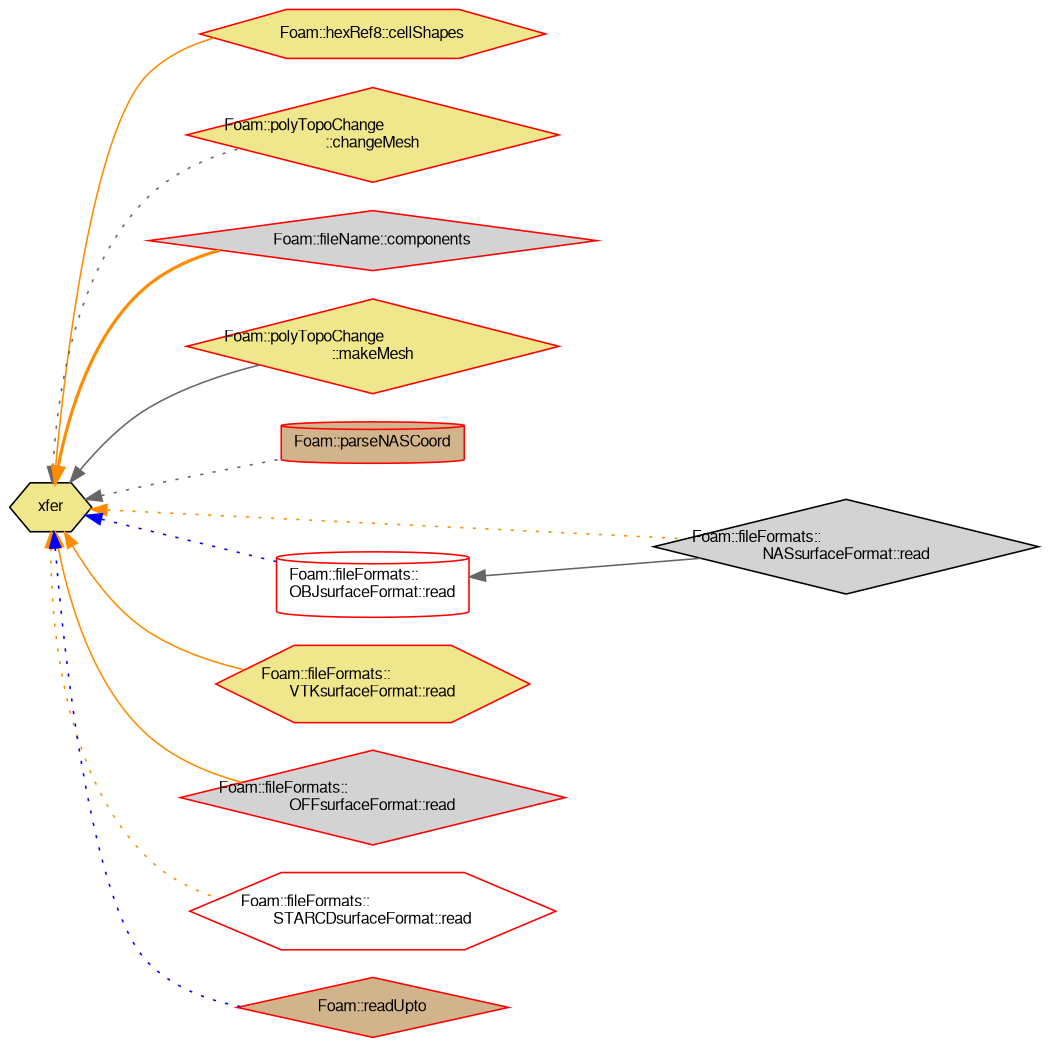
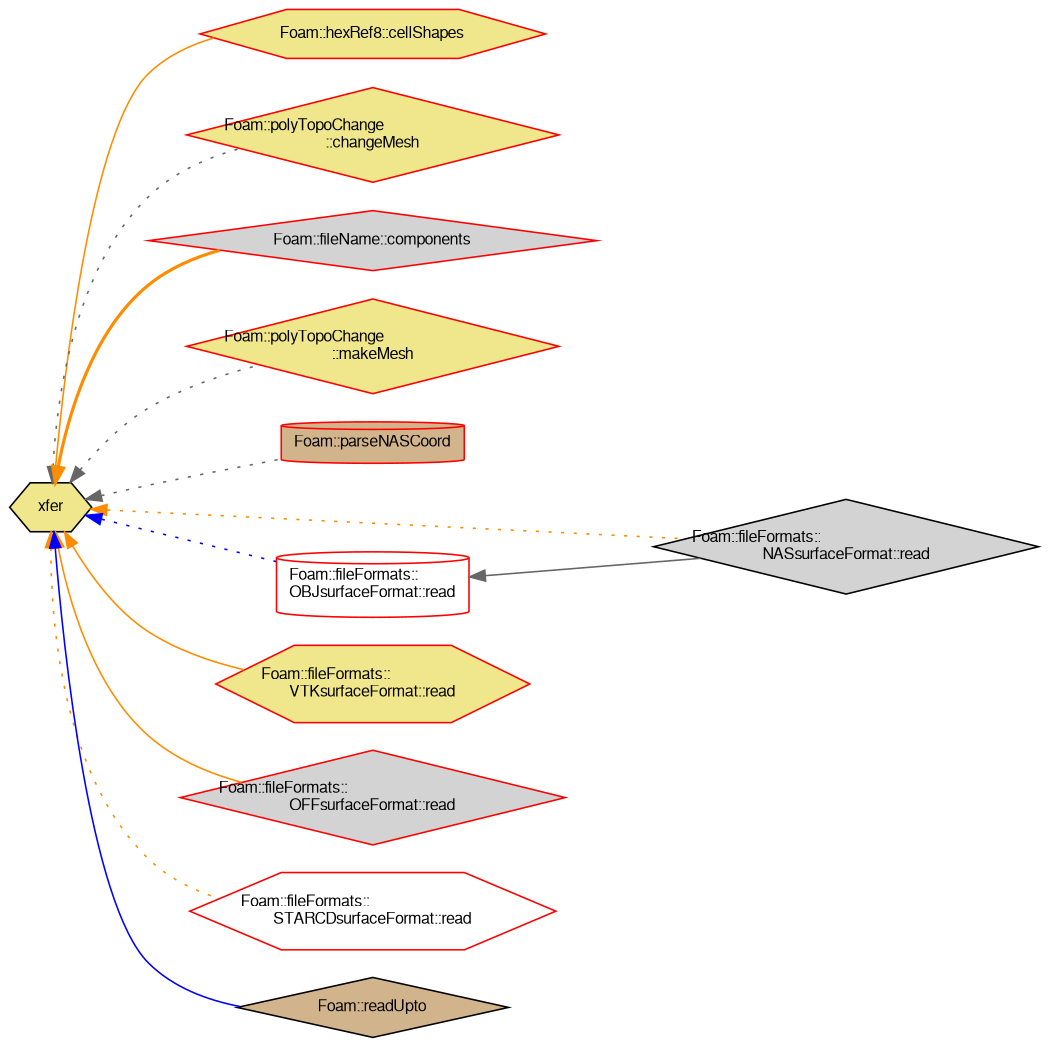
(160, 401) -> (160, 401)
(91, 812) -> (91, 812)
(373, 1007) -> (373, 1007)
